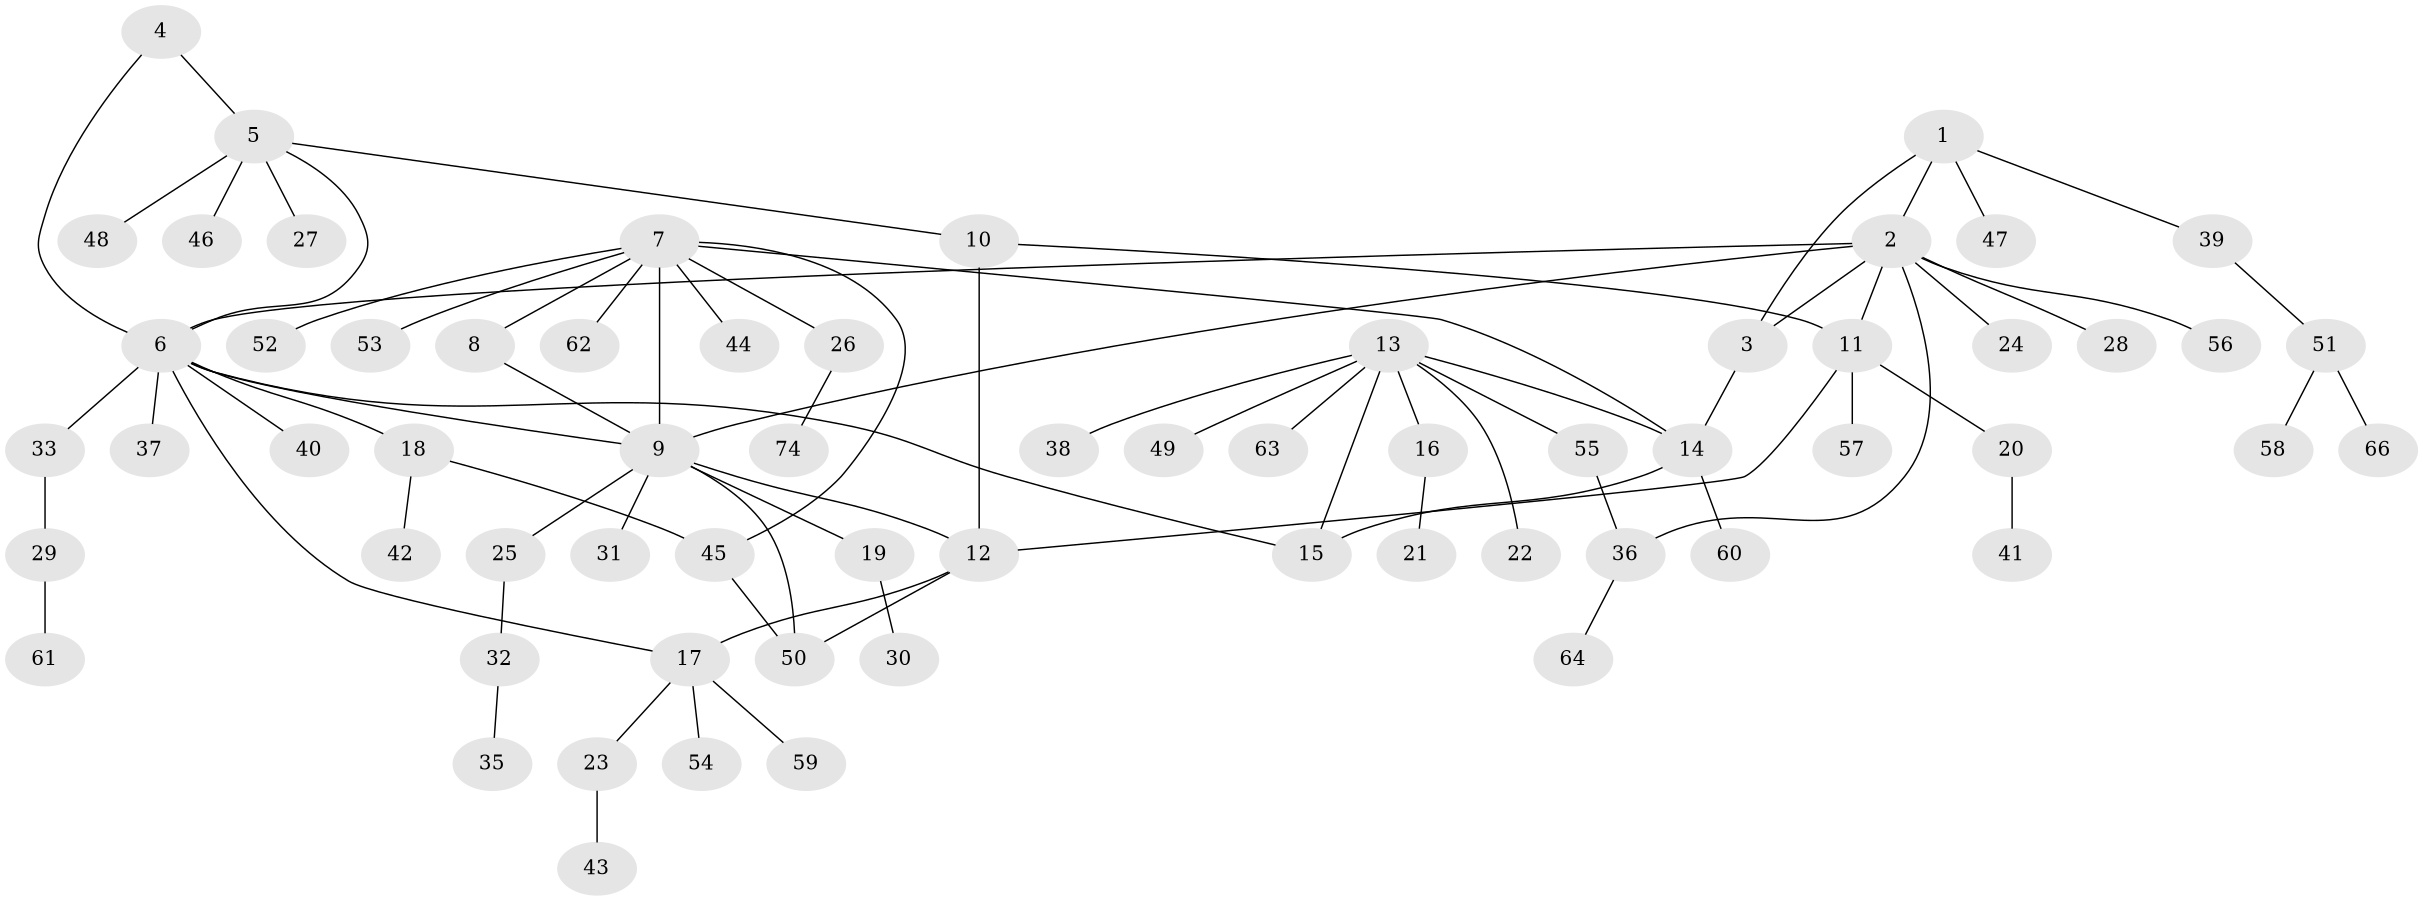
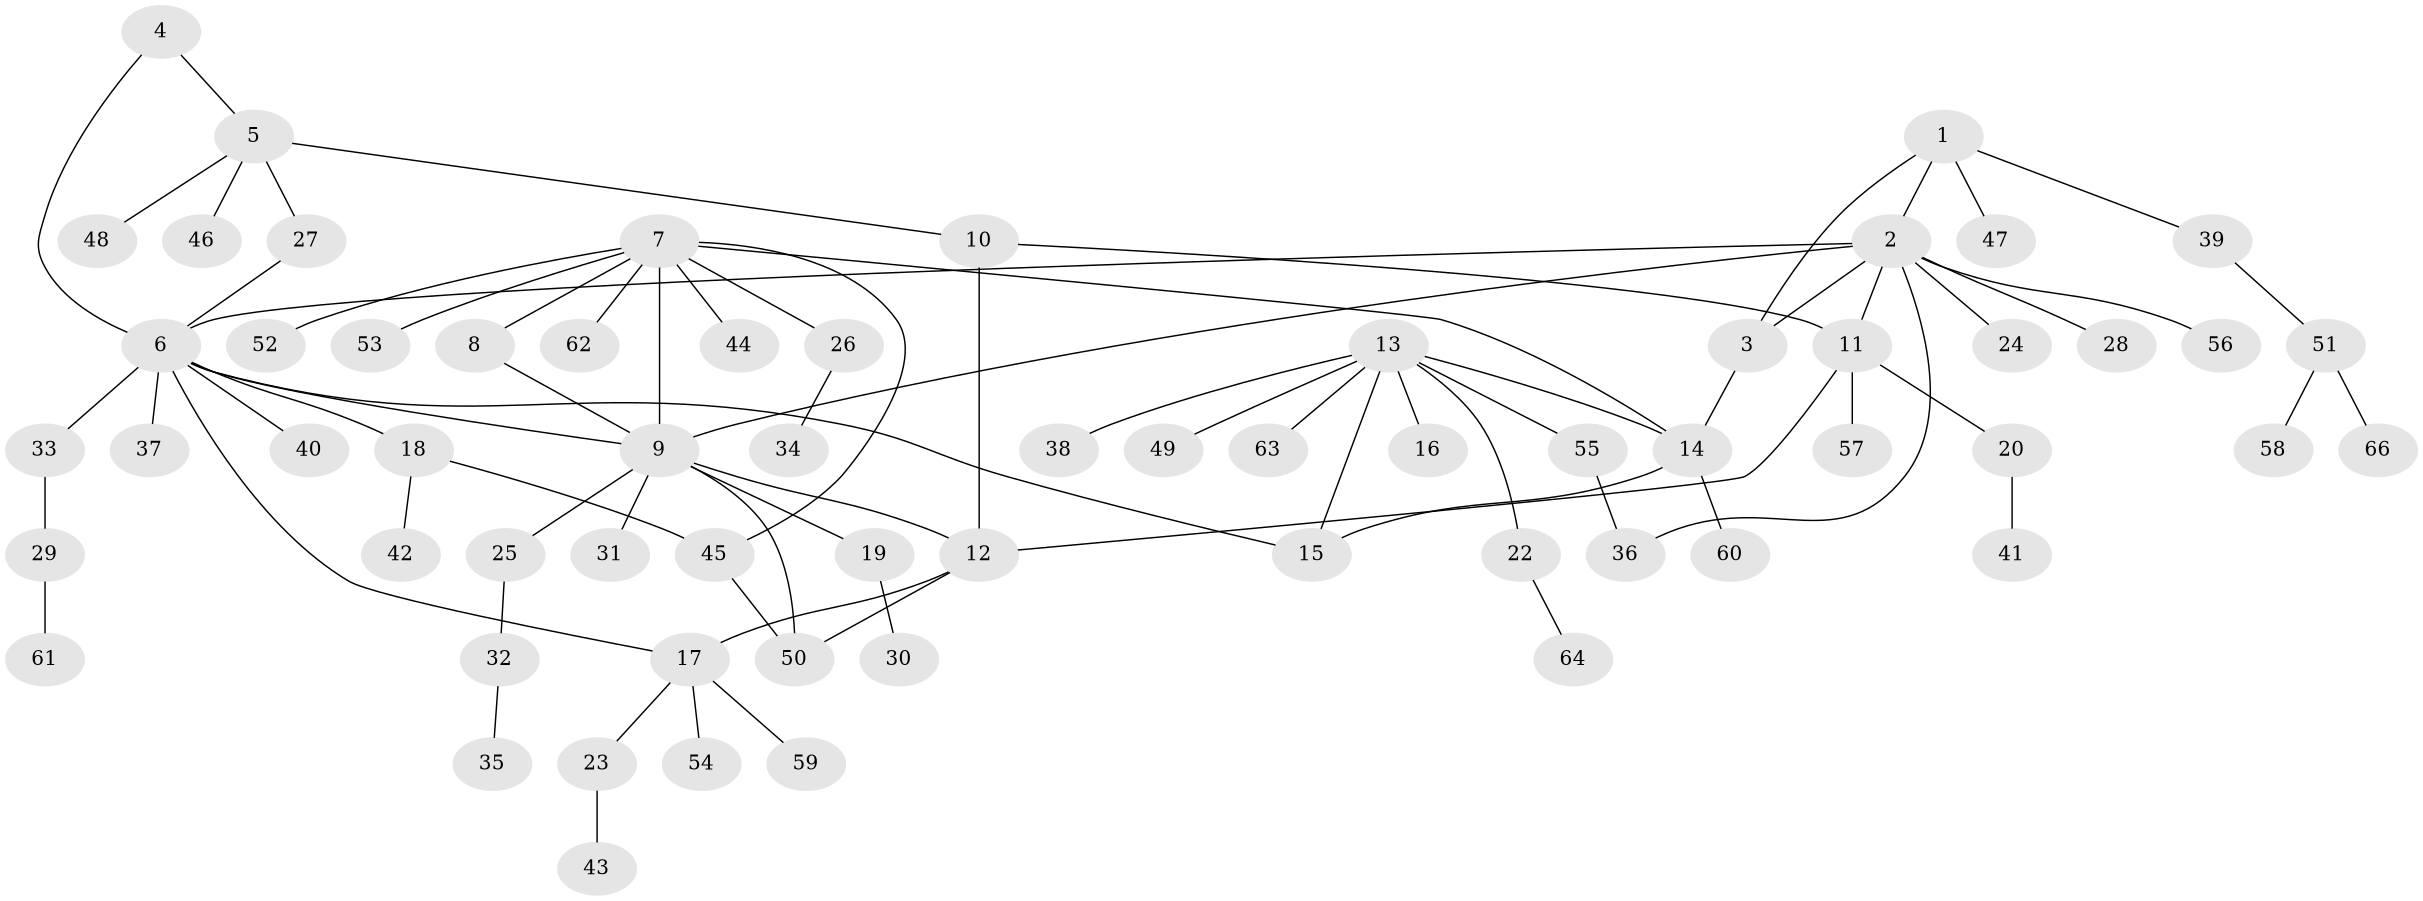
(349, 278) -> (234, 293)
(789, 450) -> (789, 450)
(1416, 555) -> none
(1599, 607) -> (1547, 607)
